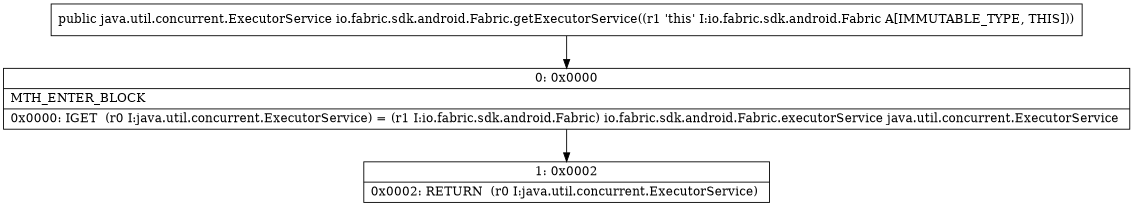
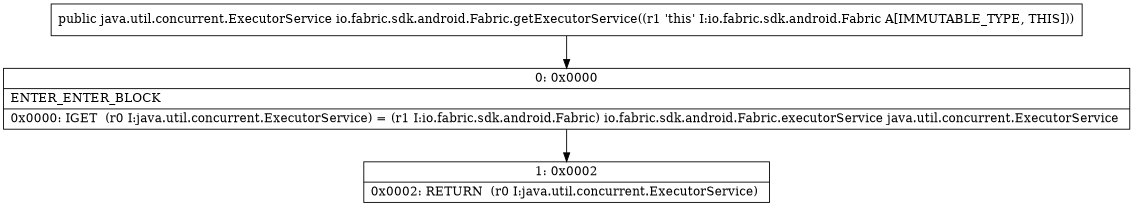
(78, 98) -> (86, 98)
